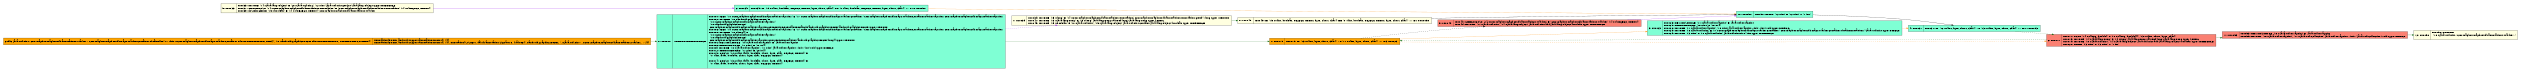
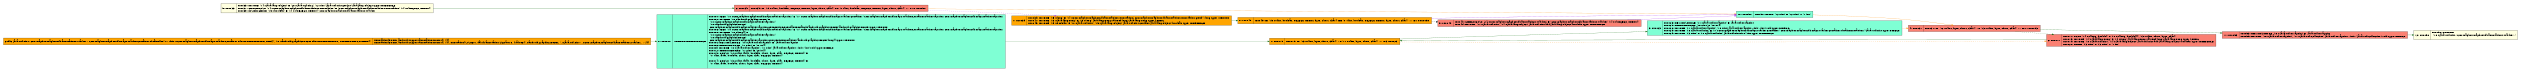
(583, 8) -> (583, 8)
(831, 8) -> (831, 8)
(1583, 16) -> (1583, 16)
(1883, 18) -> (1883, 18)
(1122, 21) -> (1122, 21)
(1335, 21) -> (1335, 21)
(1031, 27) -> (991, 12)
(1974, 28) -> (1974, 28)
(1422, 32) -> (1434, 22)
(1523, 35) -> (1523, 35)
(2218, 38) -> (2130, 31)
(1724, 40) -> (1724, 40)
